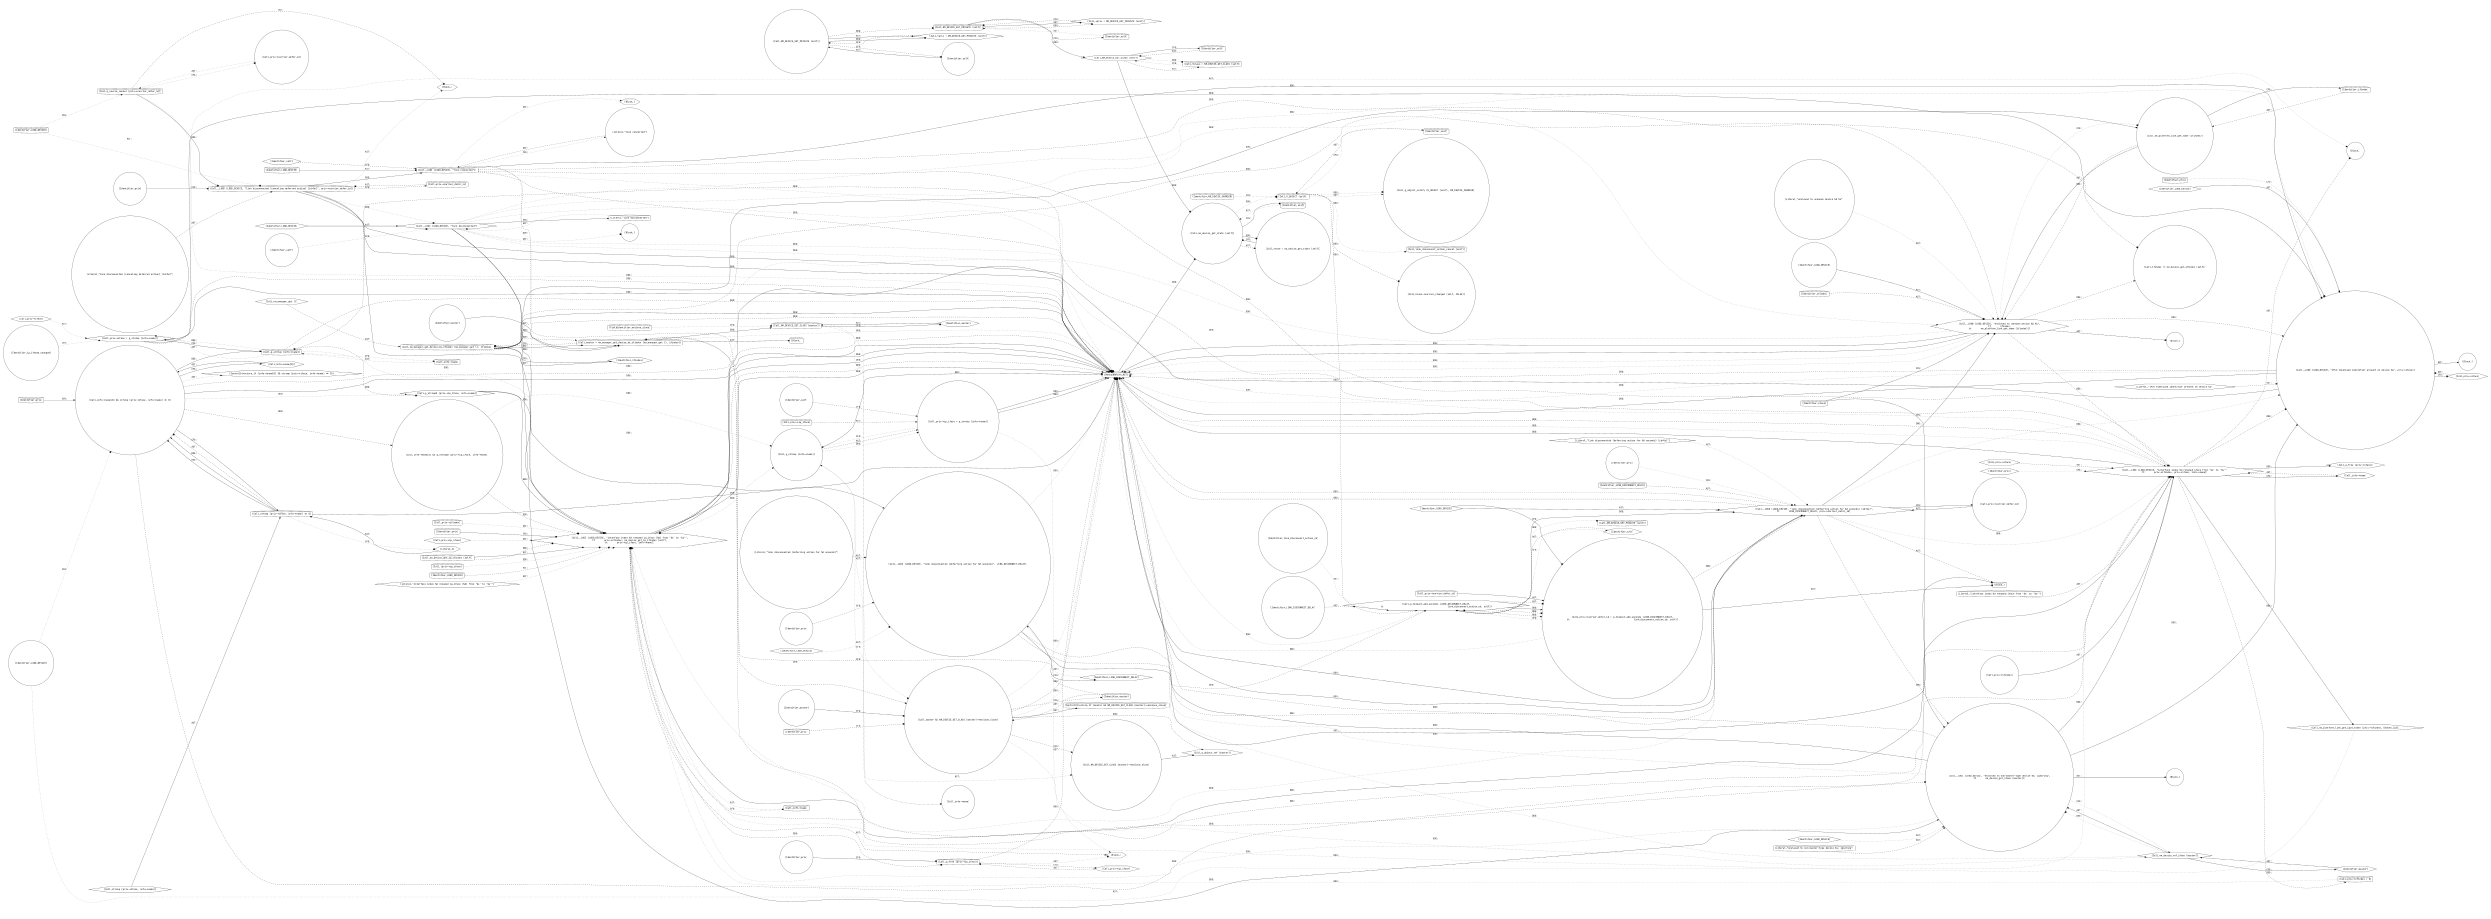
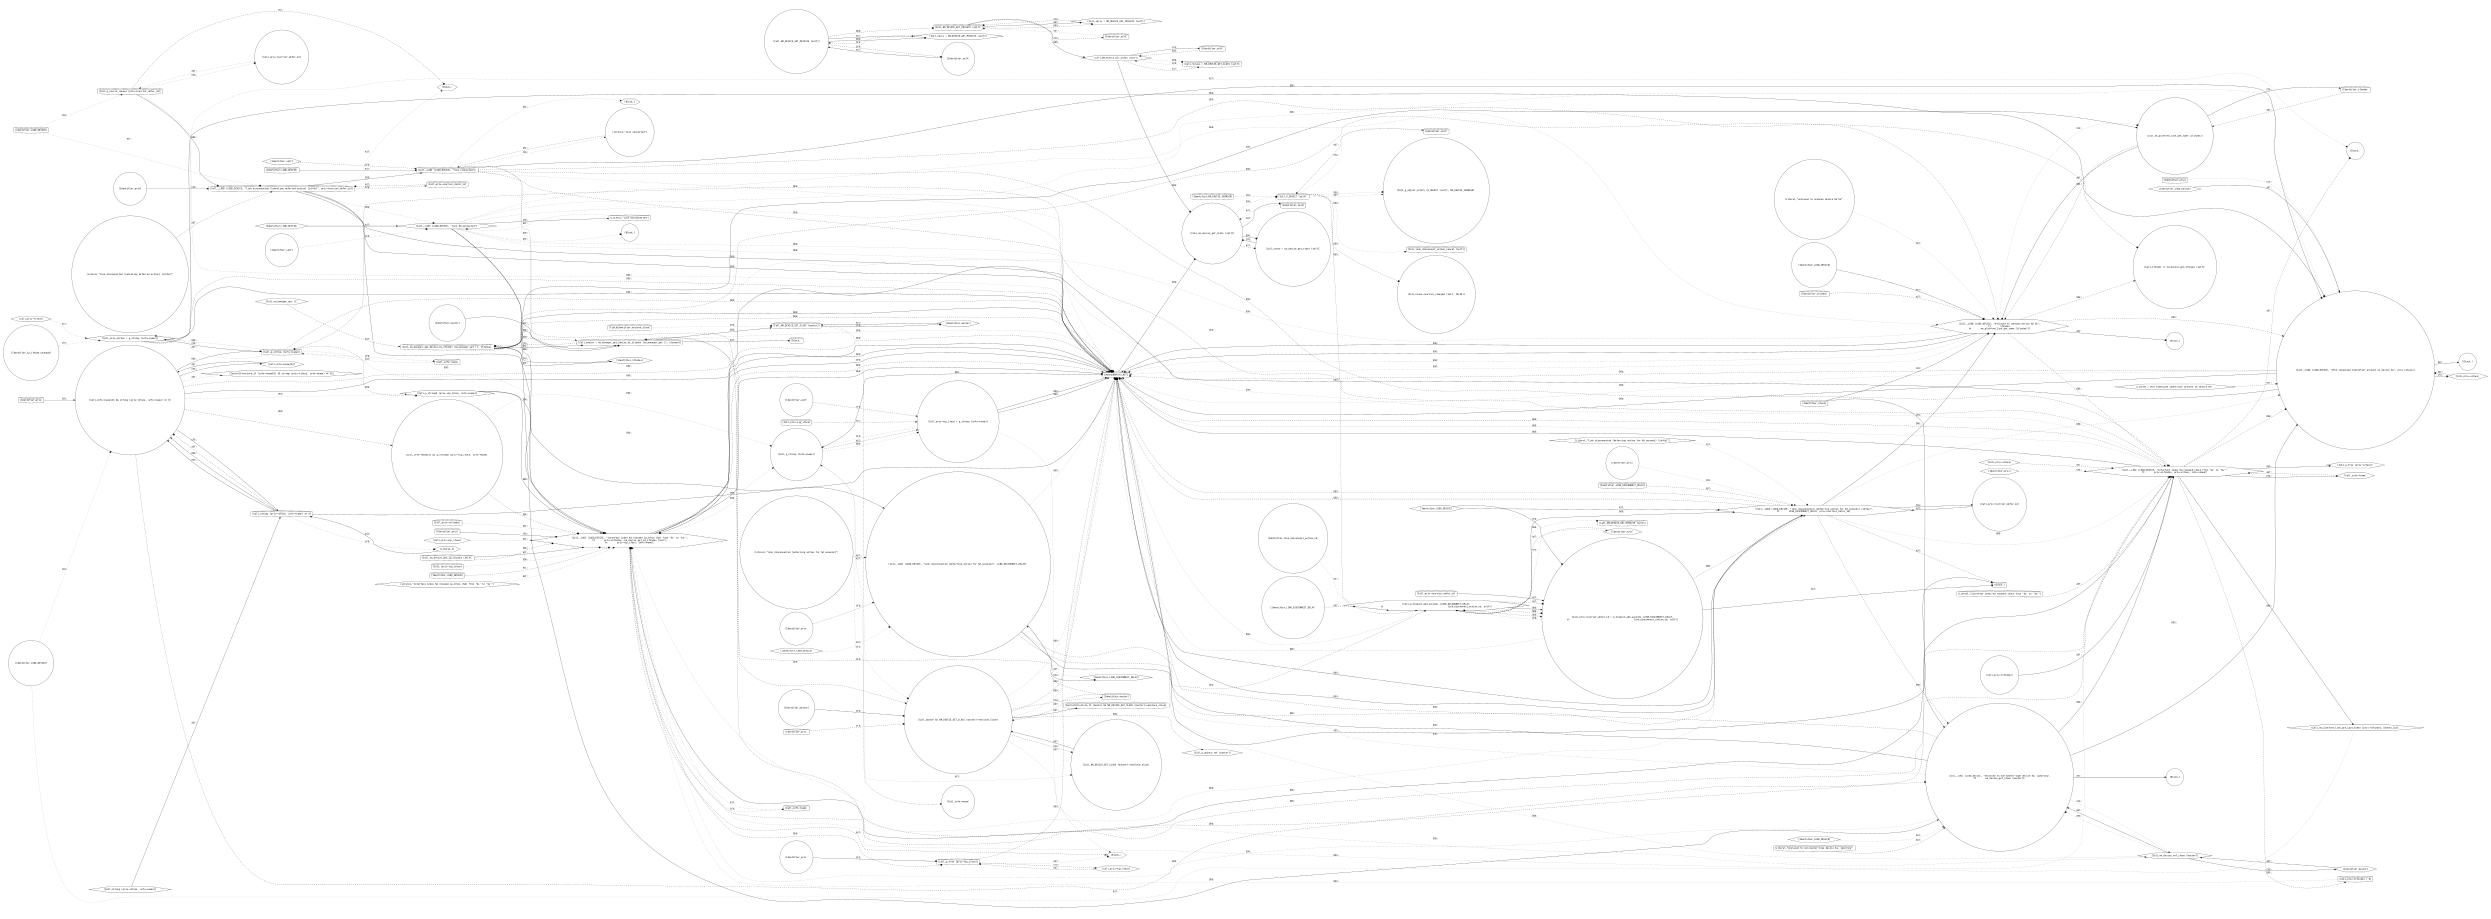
(1177, 757) -> (1044, 740)
